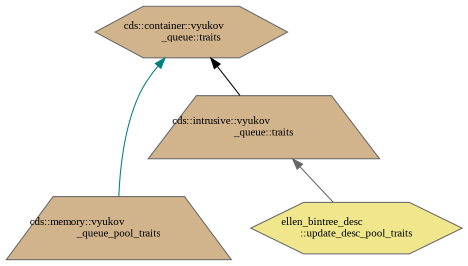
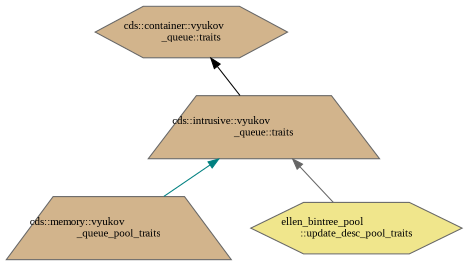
(128, 128) -> (187, 181)
(356, 228) -> (356, 228)
